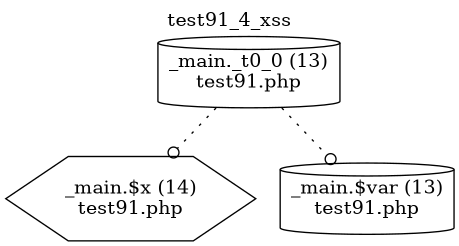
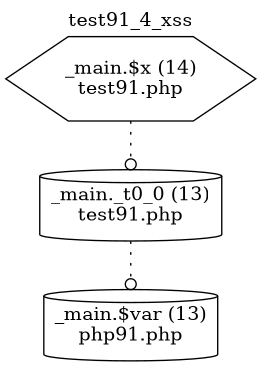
(197, 128) -> (131, 140)
(367, 199) -> (131, 325)
